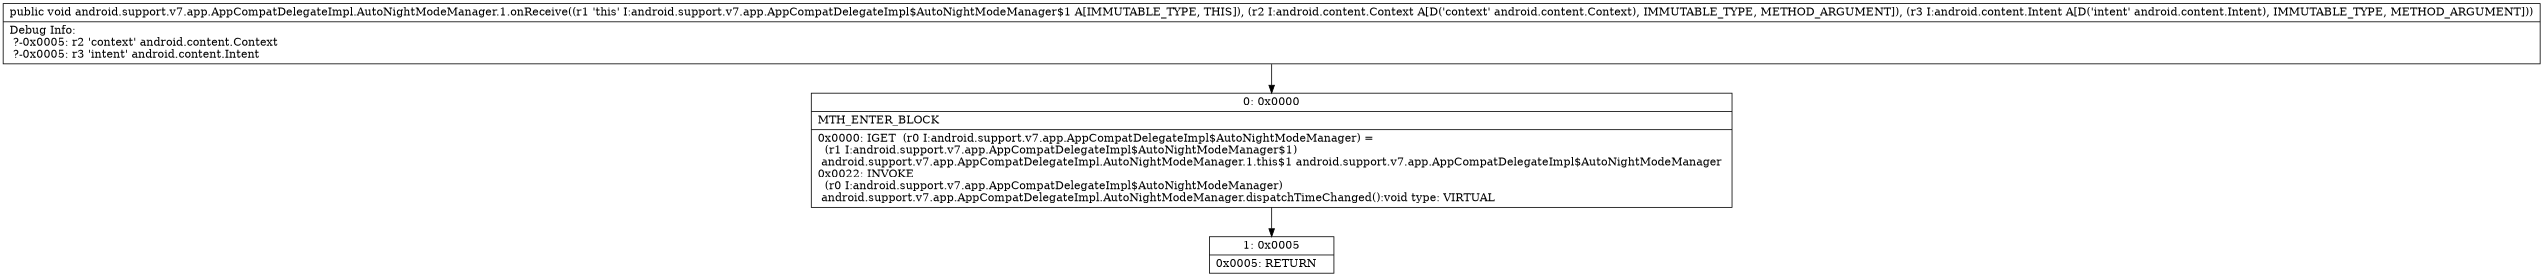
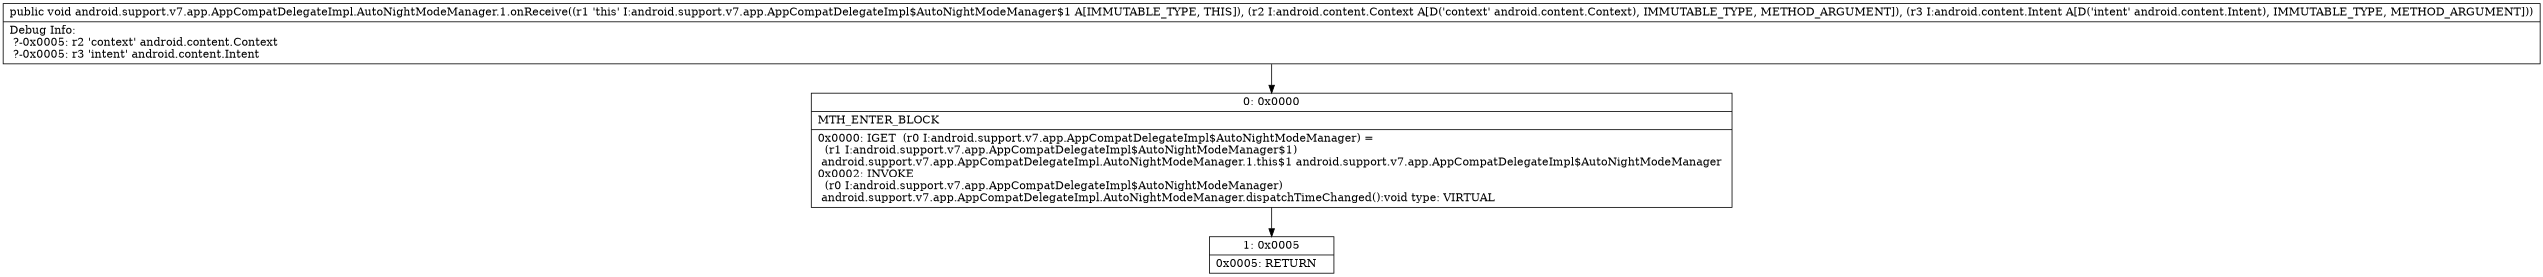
(870, 174) -> (870, 174)
